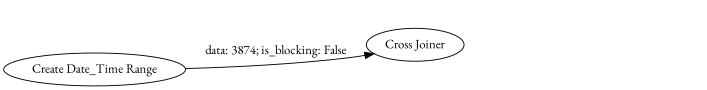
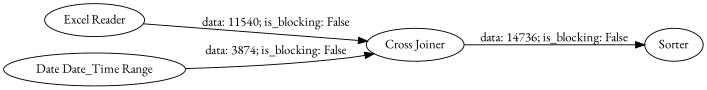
none -> (95, 20)
none -> (674, 45)
(95, 69) -> (95, 69)
